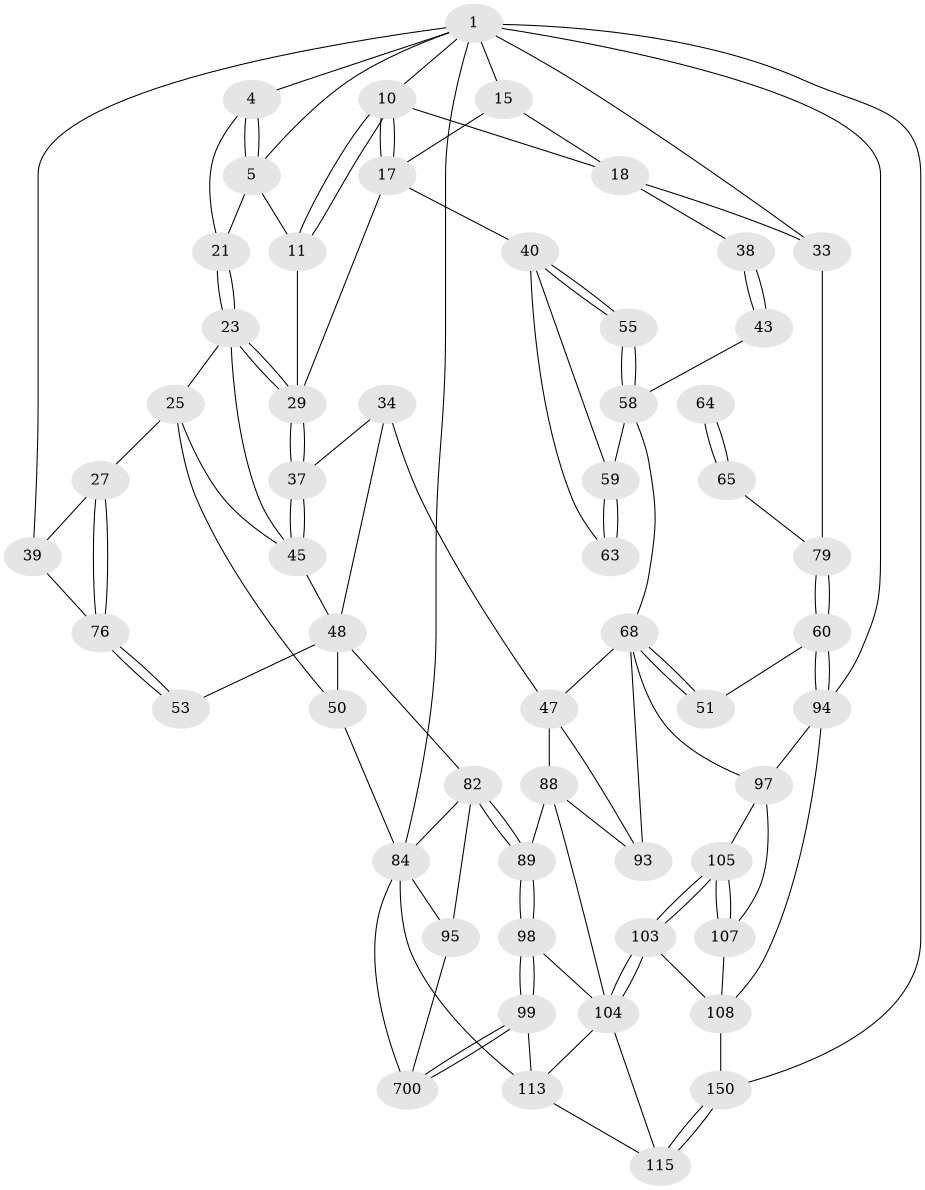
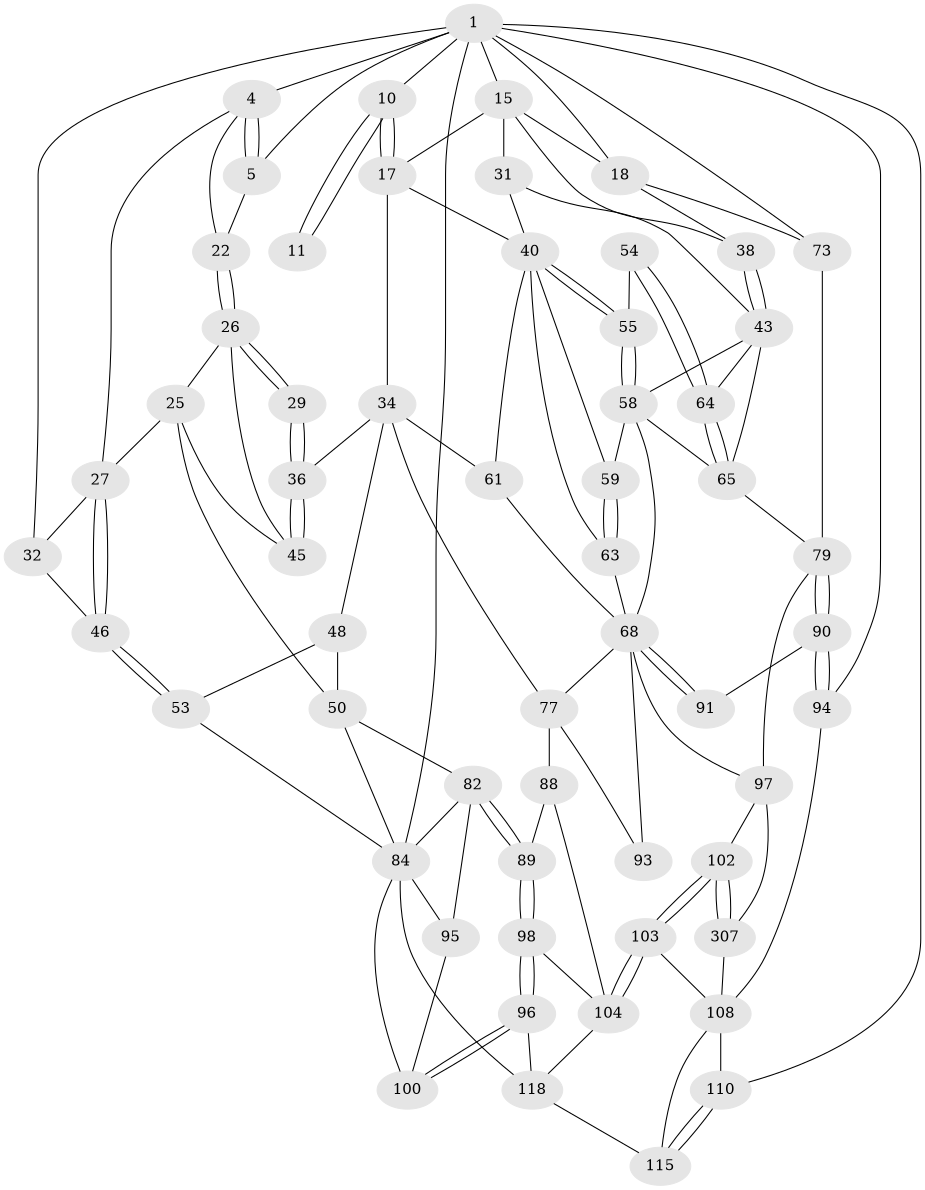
(504, 138) -> (555, 94)
none -> (504, 176)
none -> (591, 200)
(275, 214) -> none
(221, 252) -> (221, 252)
none -> (630, 252)
(822, 252) -> (822, 252)
none -> (111, 261)
(342, 290) -> (387, 290)
(231, 328) -> (231, 328)
(297, 328) -> none
none -> (735, 366)
none -> (749, 405)
none -> (678, 442)
(297, 480) -> (297, 480)
none -> (494, 480)
(33, 557) -> (33, 557)
(318, 595) -> none
none -> (620, 595)
(101, 633) -> (101, 633)
(822, 633) -> (822, 633)
(405, 709) -> (405, 747)
(549, 709) -> (549, 709)
(706, 709) -> (706, 709)
(793, 747) -> (773, 656)
none -> (291, 785)
(596, 823) -> none
(722, 861) -> (722, 861)
(725, 938) -> (725, 938)
(527, 1014) -> (527, 1014)
(407, 1090) -> (407, 1090)
(532, 1090) -> (532, 1090)
(634, 1090) -> (675, 1085)
(721, 1090) -> (721, 1090)
